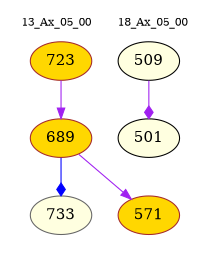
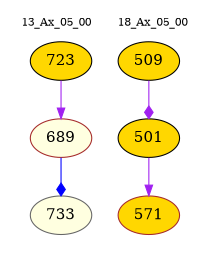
(61, 61) -> (61, 61)
(149, 61) -> (149, 61)
(61, 138) -> (61, 138)
(149, 138) -> (149, 138)
(93, 167) -> (149, 171)
